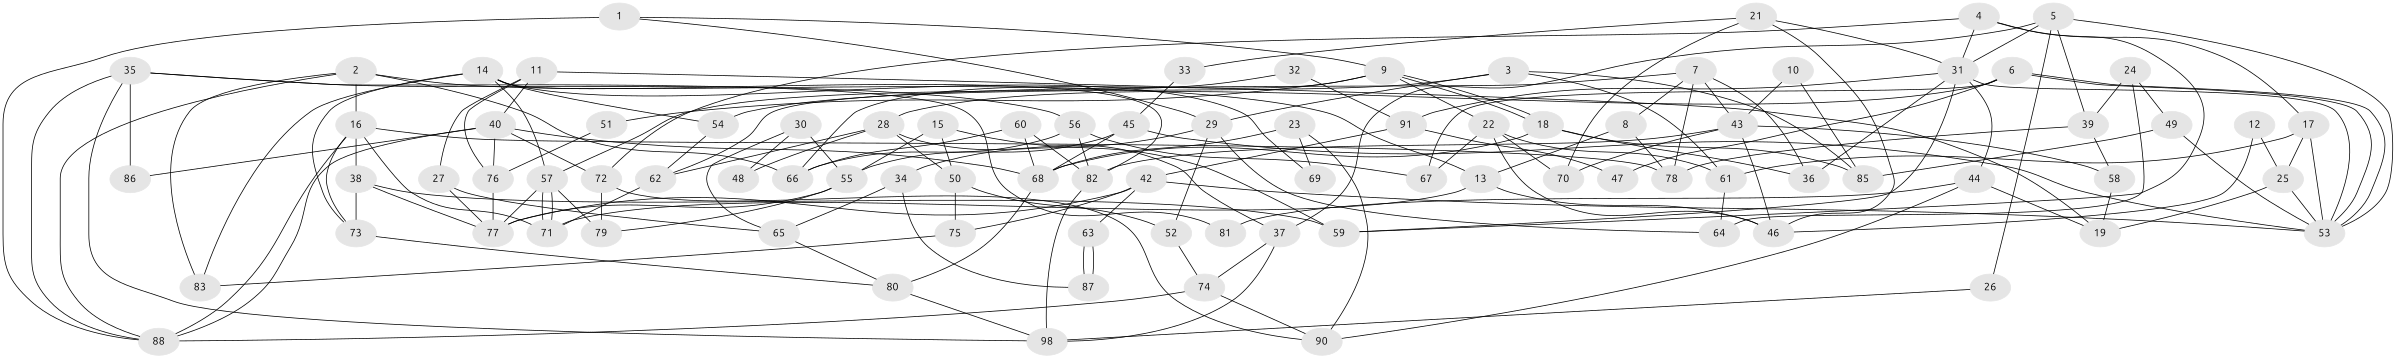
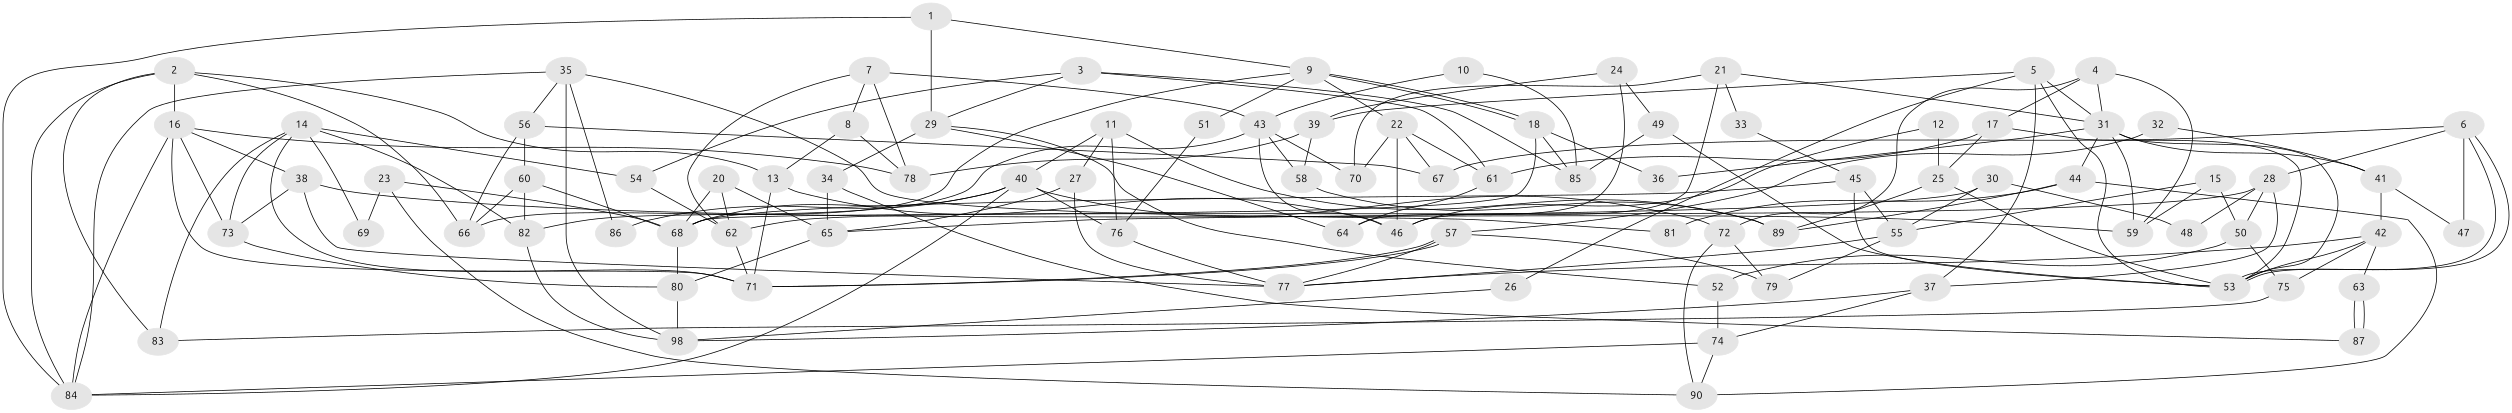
(527, 119) -> (332, 255)
(1773, 121) -> none
(1406, 125) -> (2381, 179)
(1084, 152) -> (525, 152)
none -> (719, 179)
(2100, 233) -> (1779, 233)
(159, 342) -> (72, 396)
